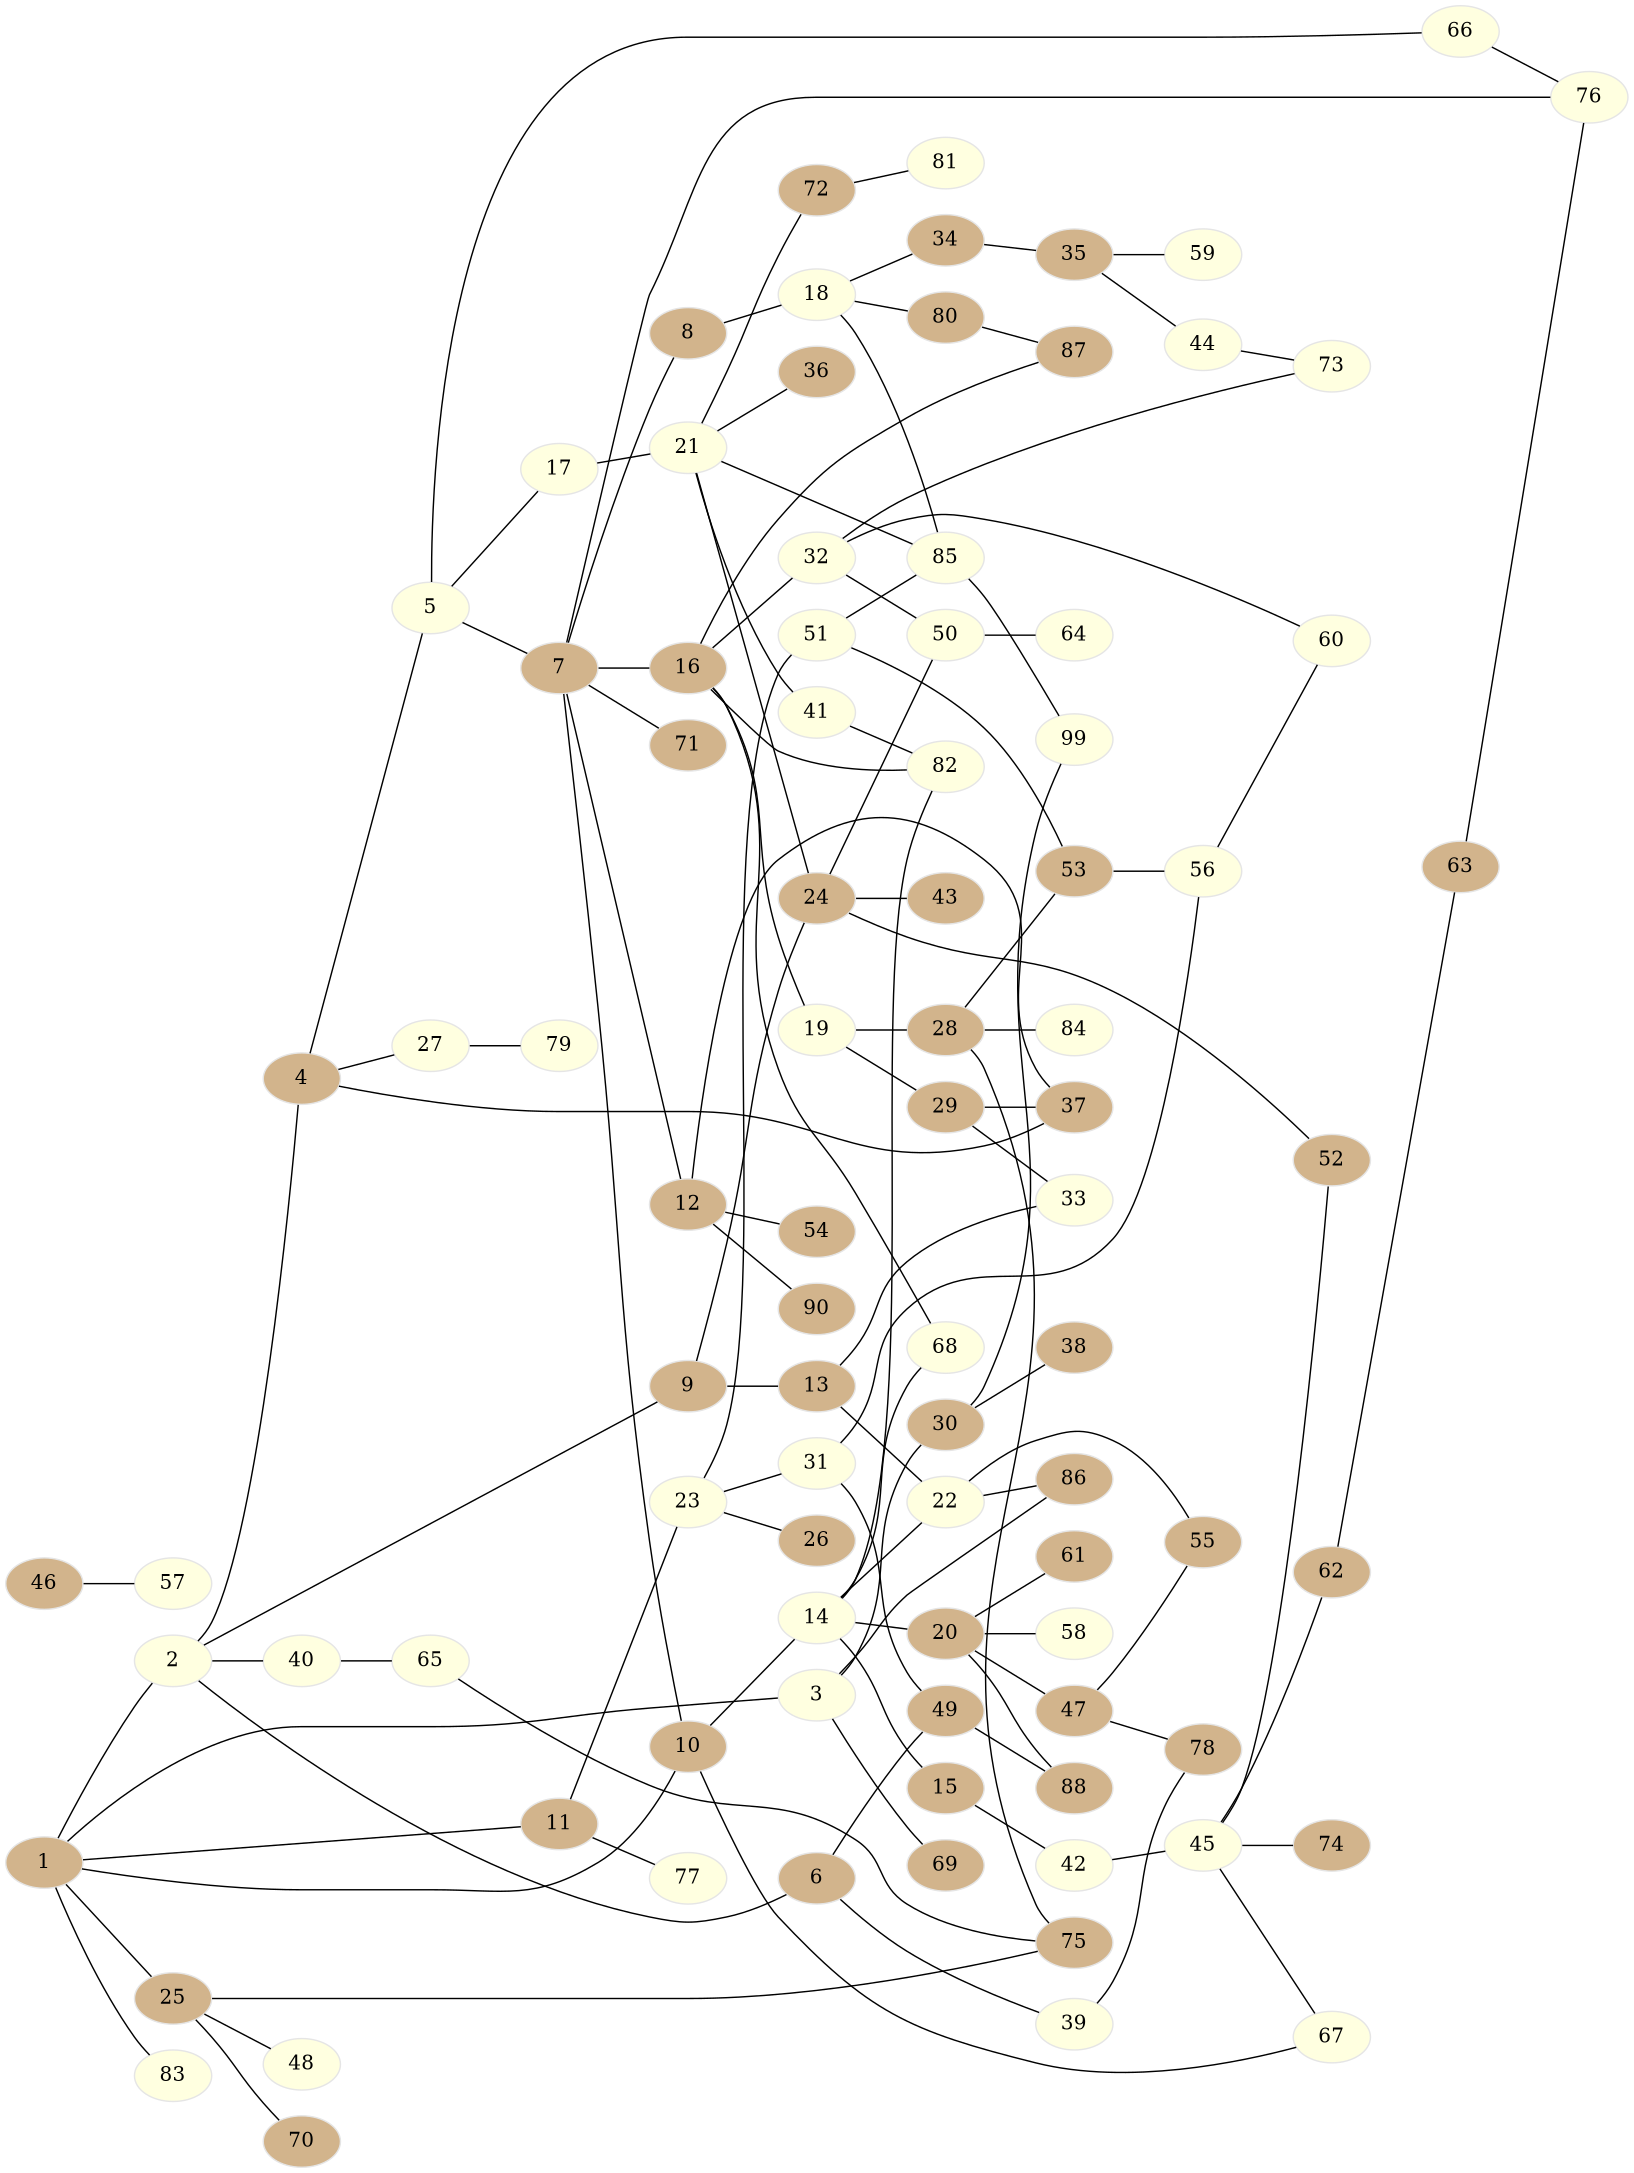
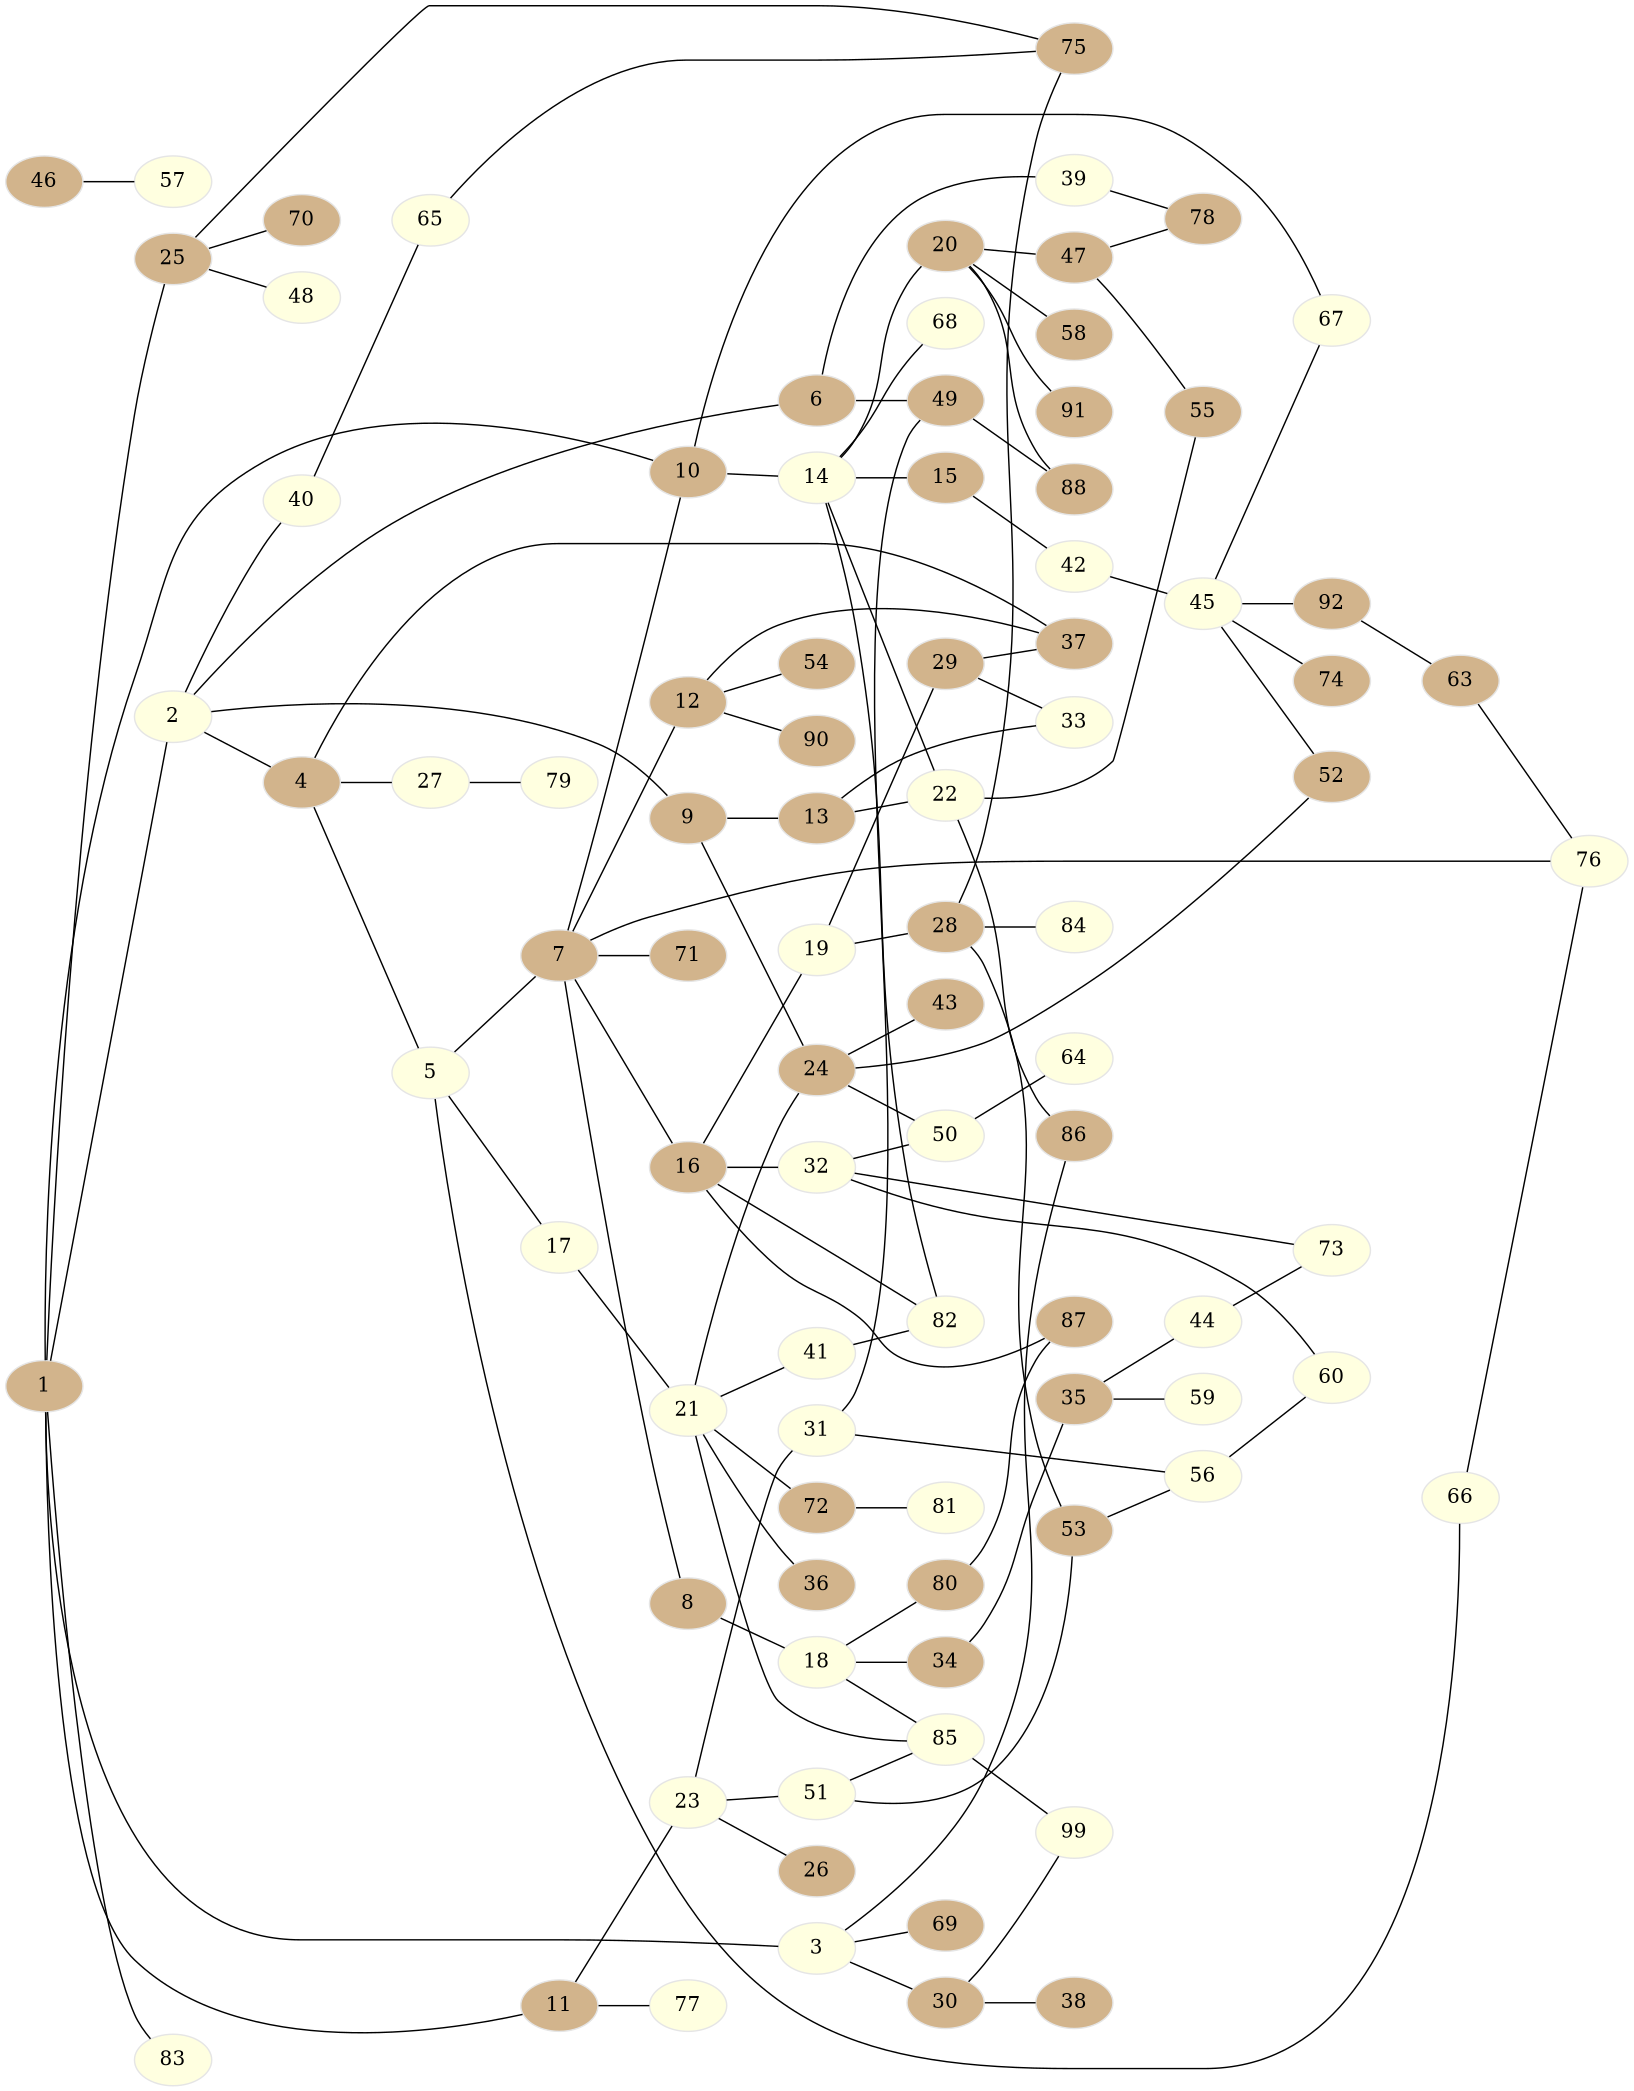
(762, 1006) -> none
(1074, 1556) -> (1074, 412)
(1332, 1572) -> (1332, 604)
(1074, 1634) -> (1074, 335)
